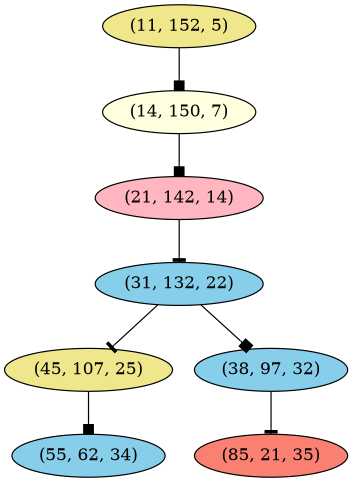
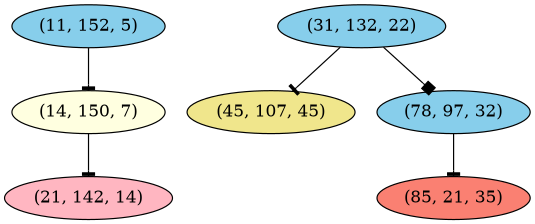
(179, 26) -> (89, 26)
(179, 63) -> (89, 66)
(179, 149) -> (89, 152)
(179, 238) -> none
(89, 370) -> (271, 112)
(271, 370) -> (454, 112)
(89, 456) -> none
